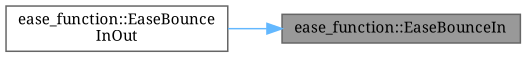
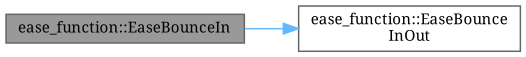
(247, 29) -> (264, 29)
